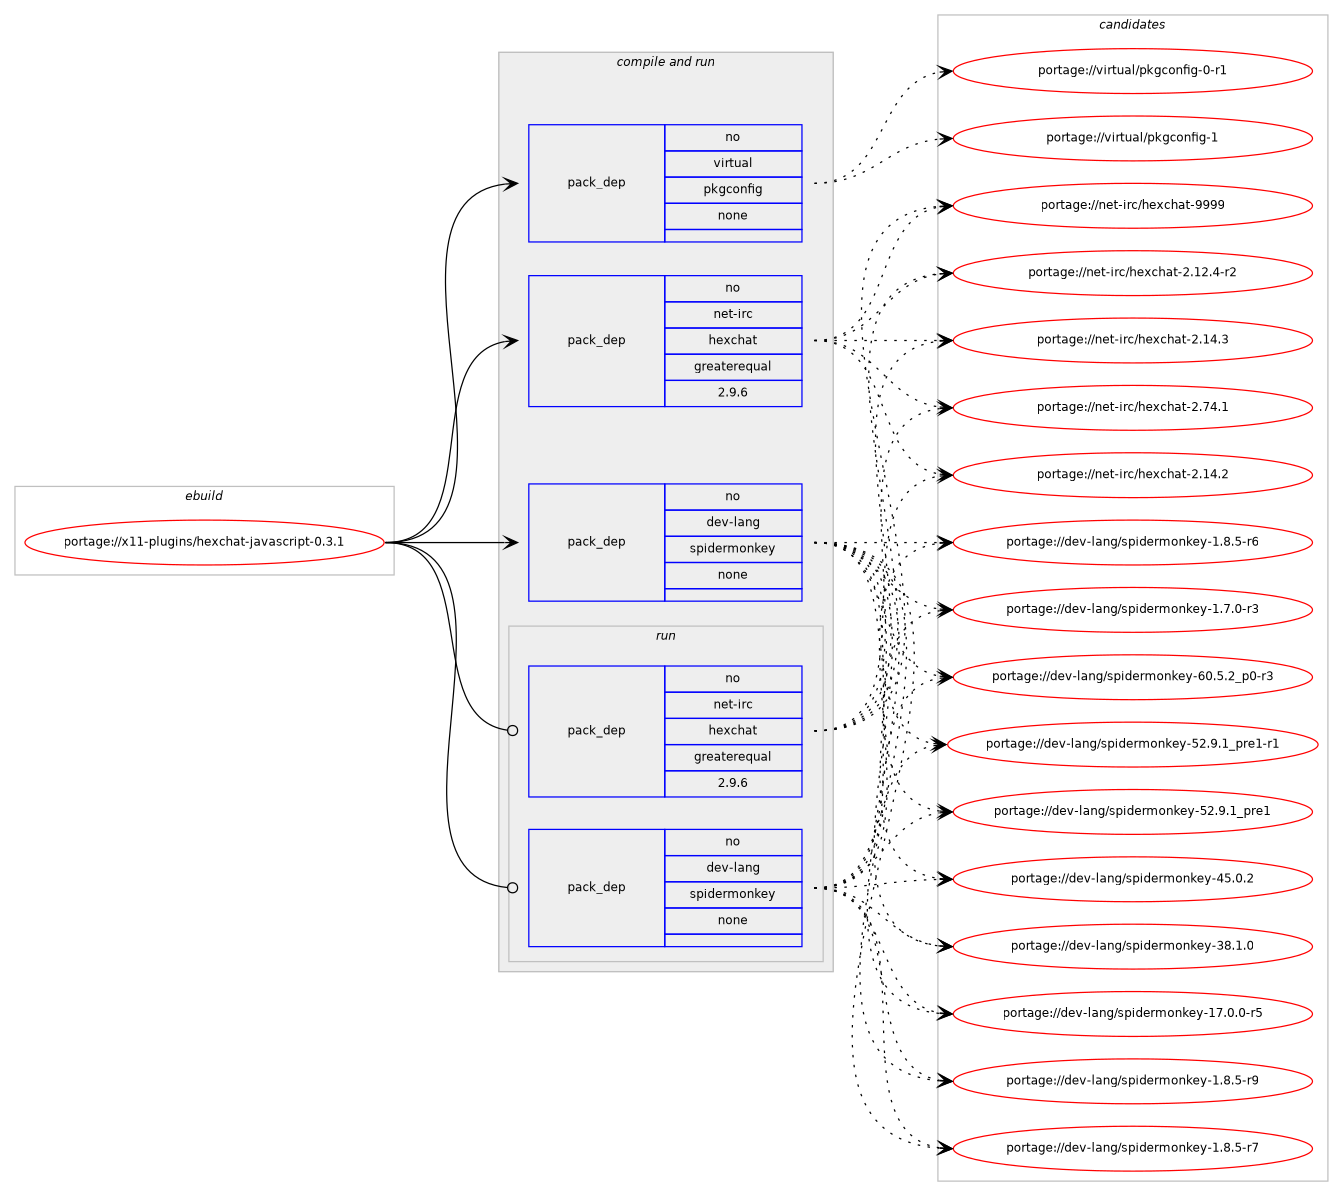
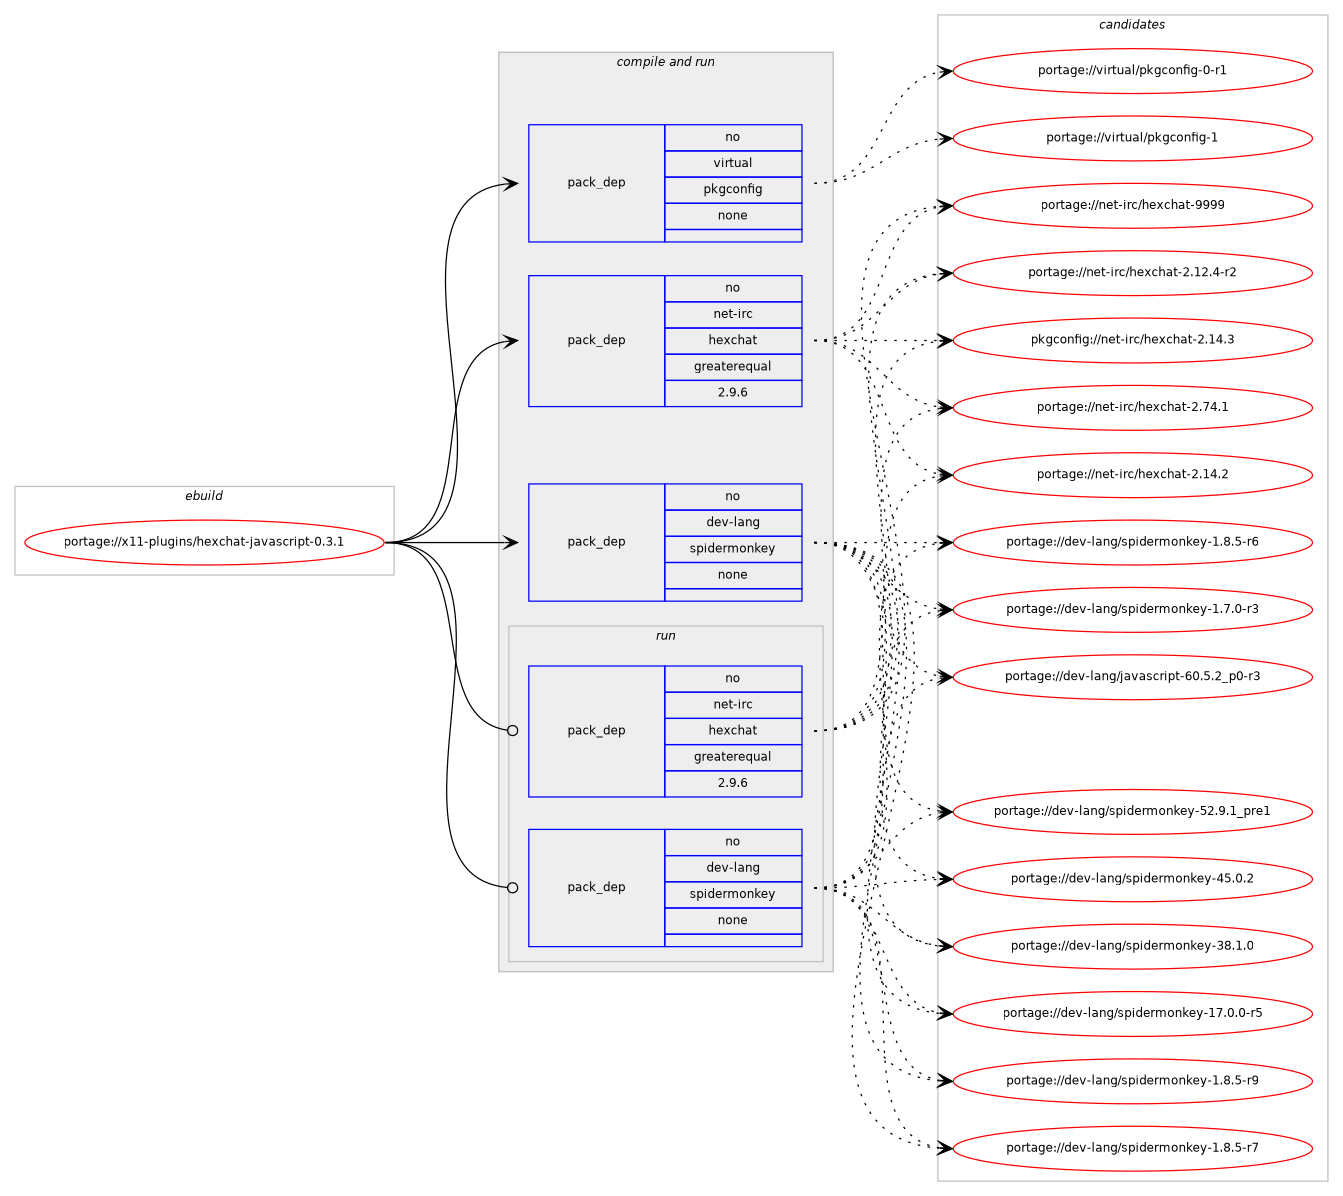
(1133, 340) -> (1133, 340)
(1133, 677) -> (1133, 677)
(1133, 745) -> none
